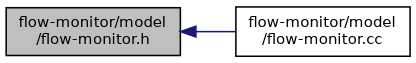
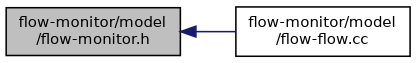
(323, 32) -> (323, 32)
